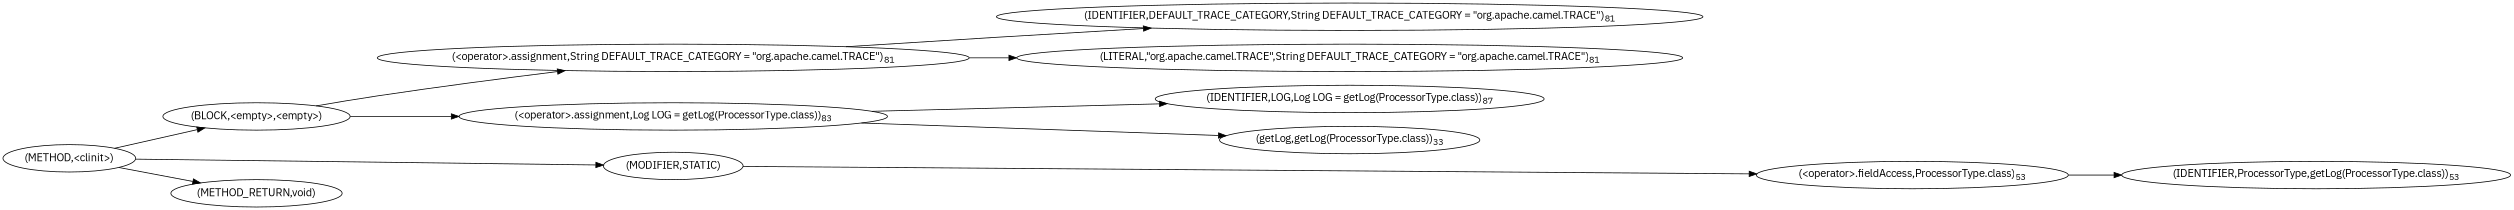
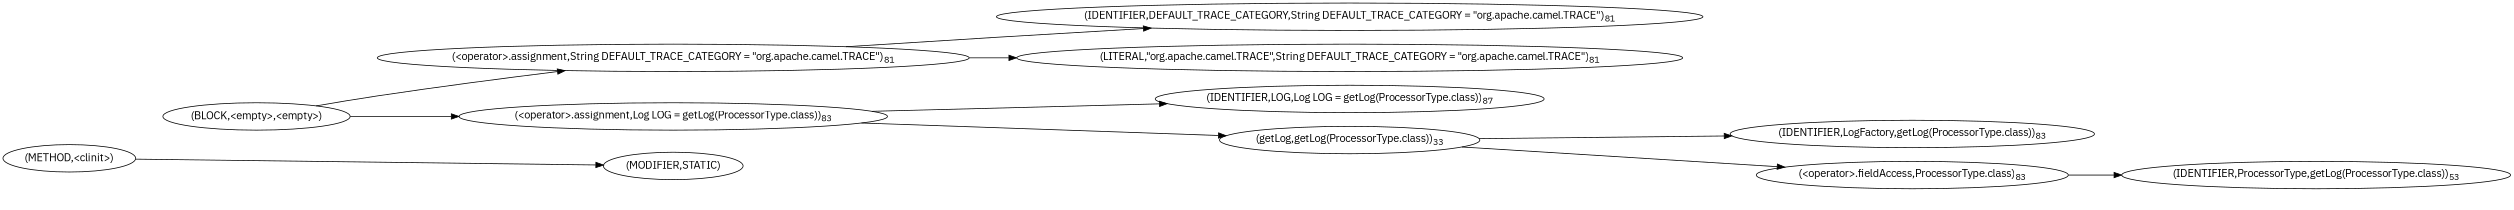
none -> (1912, 134)
(156, 139) -> none
(1246, 170) -> (1619, 157)
(2021, 174) -> (2021, 174)
(257, 193) -> none
